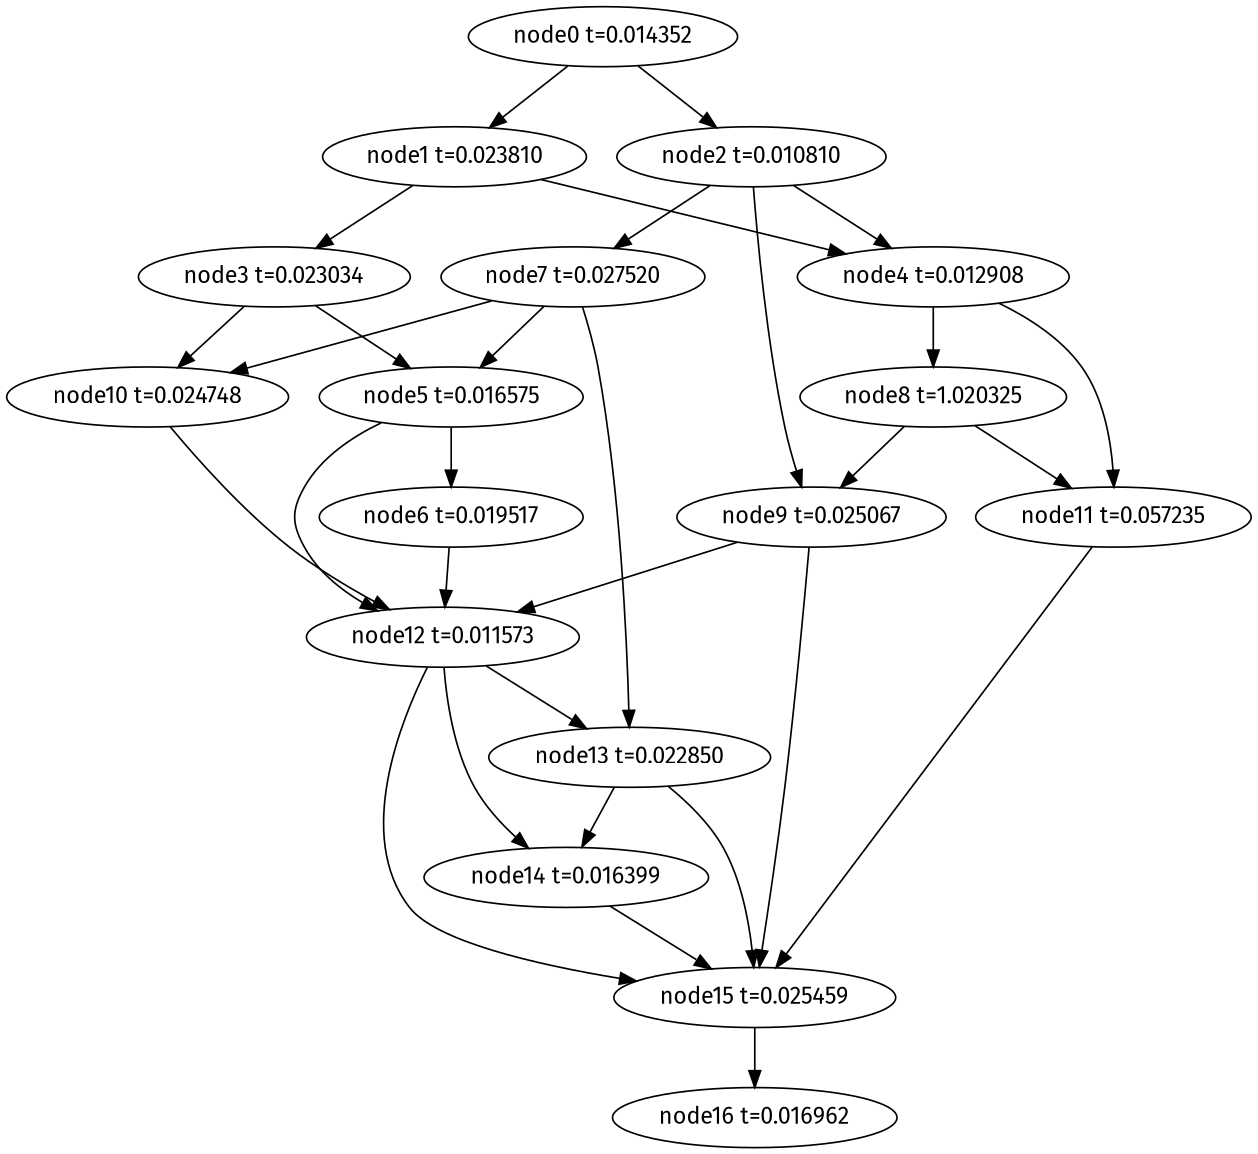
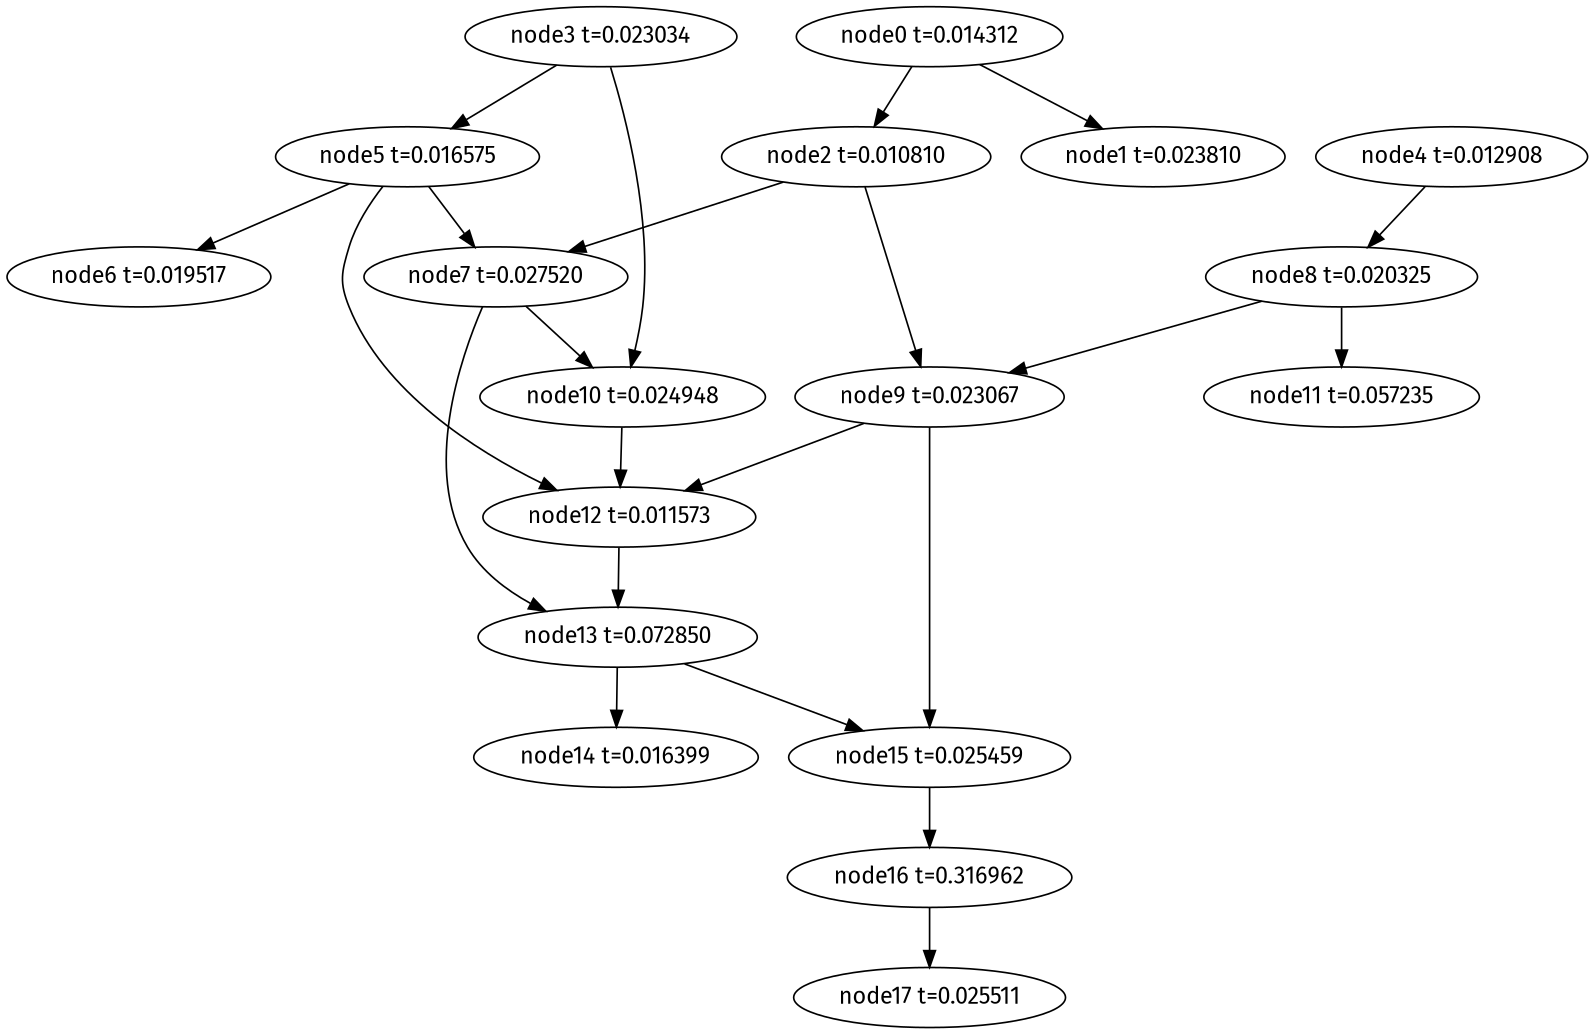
(603, 37) -> (930, 37)
(371, 212) -> none
(835, 212) -> none
(685, 215) -> none
(518, 331) -> (447, 210)
(1083, 369) -> none
(148, 397) -> (623, 397)
(933, 397) -> (1342, 277)
(811, 517) -> (930, 397)
(448, 569) -> none
(939, 751) -> none
(630, 757) -> (618, 637)
(462, 760) -> none
(403, 895) -> none
(653, 933) -> none
none -> (930, 997)
(755, 1118) -> (930, 877)
